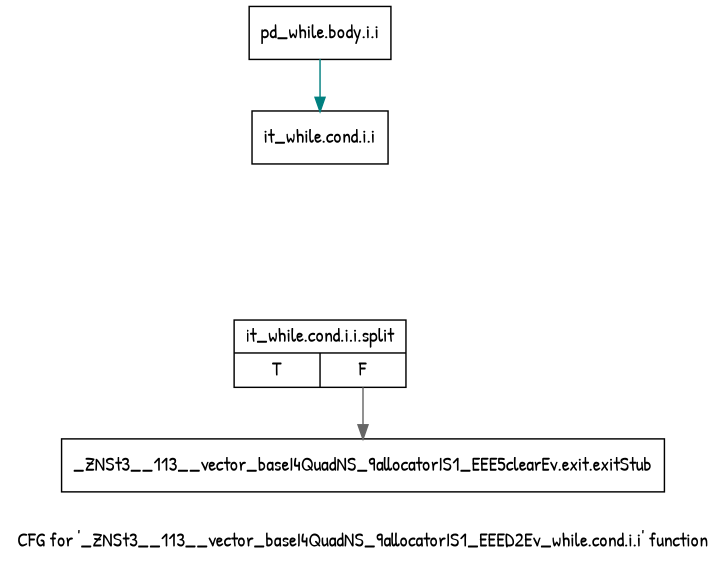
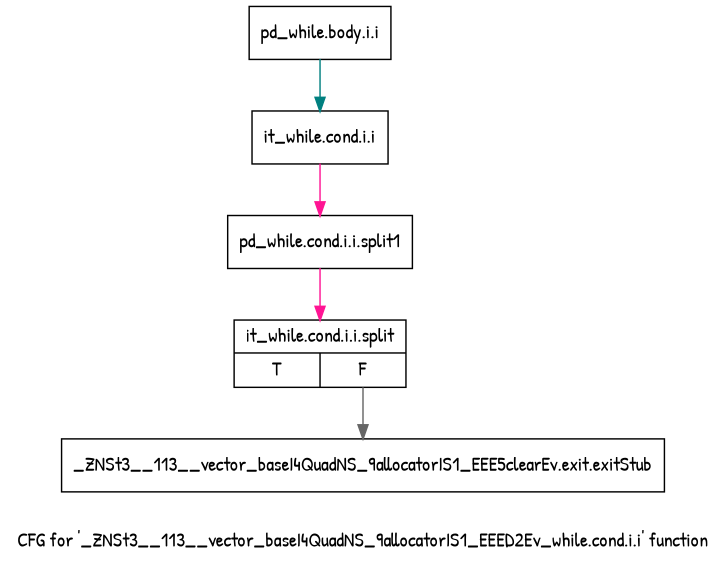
none -> (320, 242)
